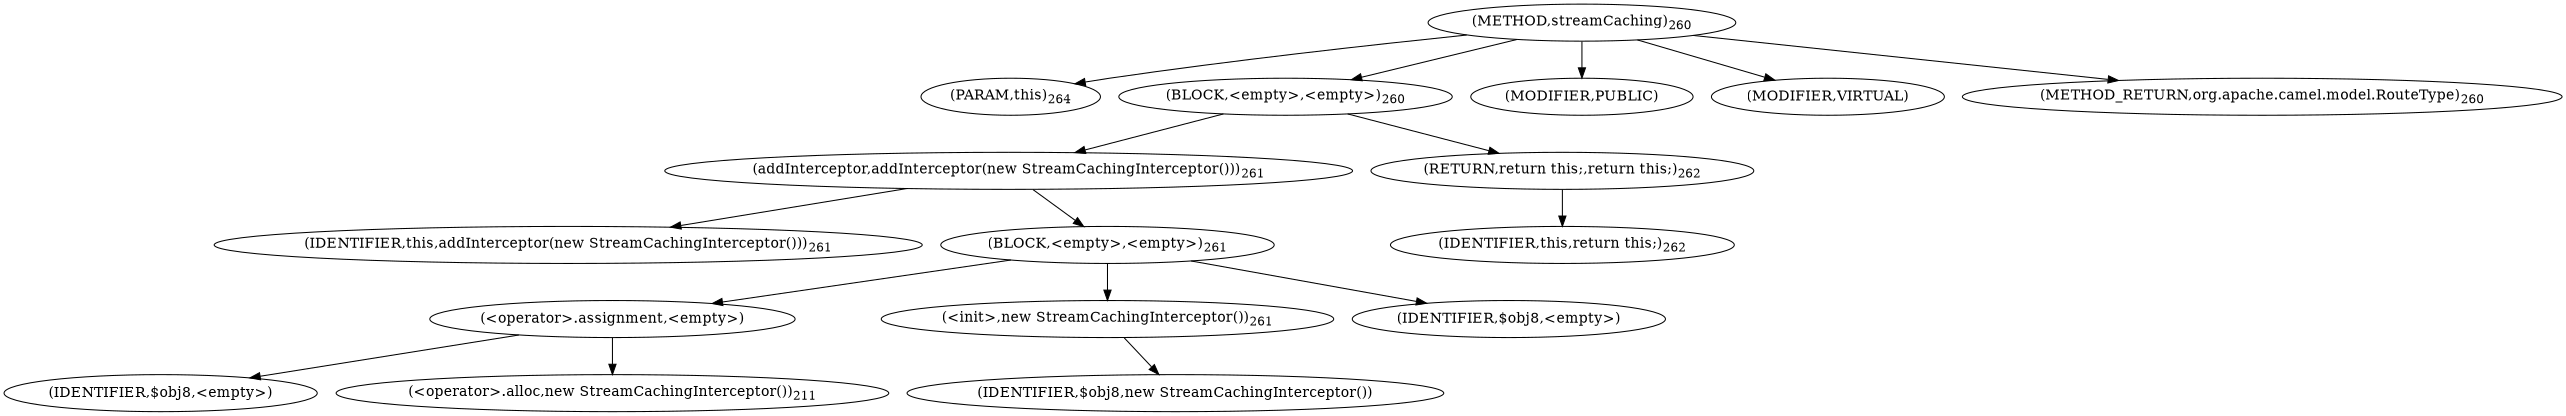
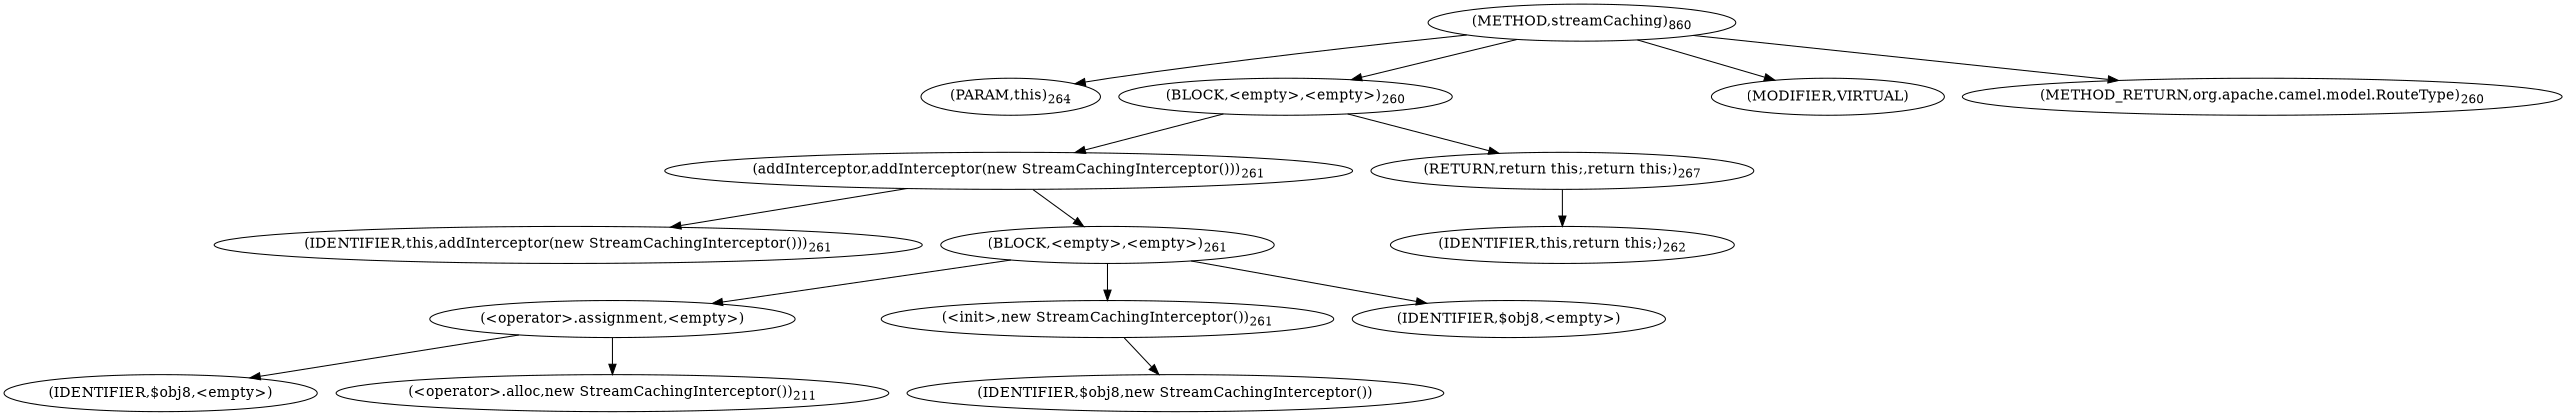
(1680, 21) -> (1680, 21)
(1582, 97) -> none
(1689, 169) -> (1689, 169)
